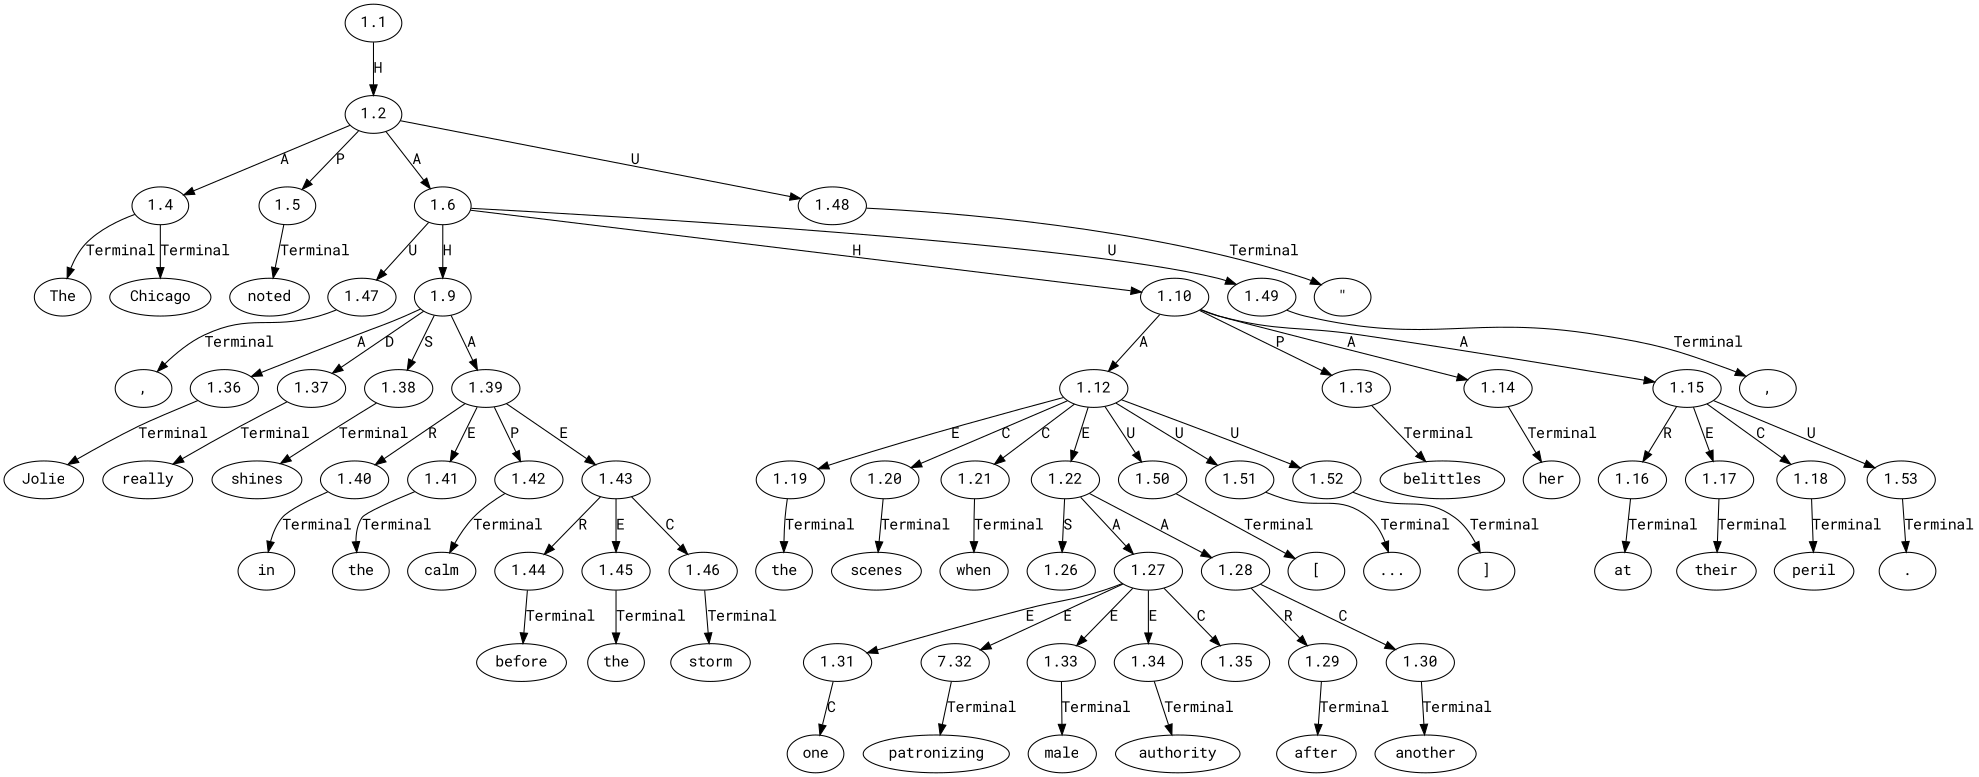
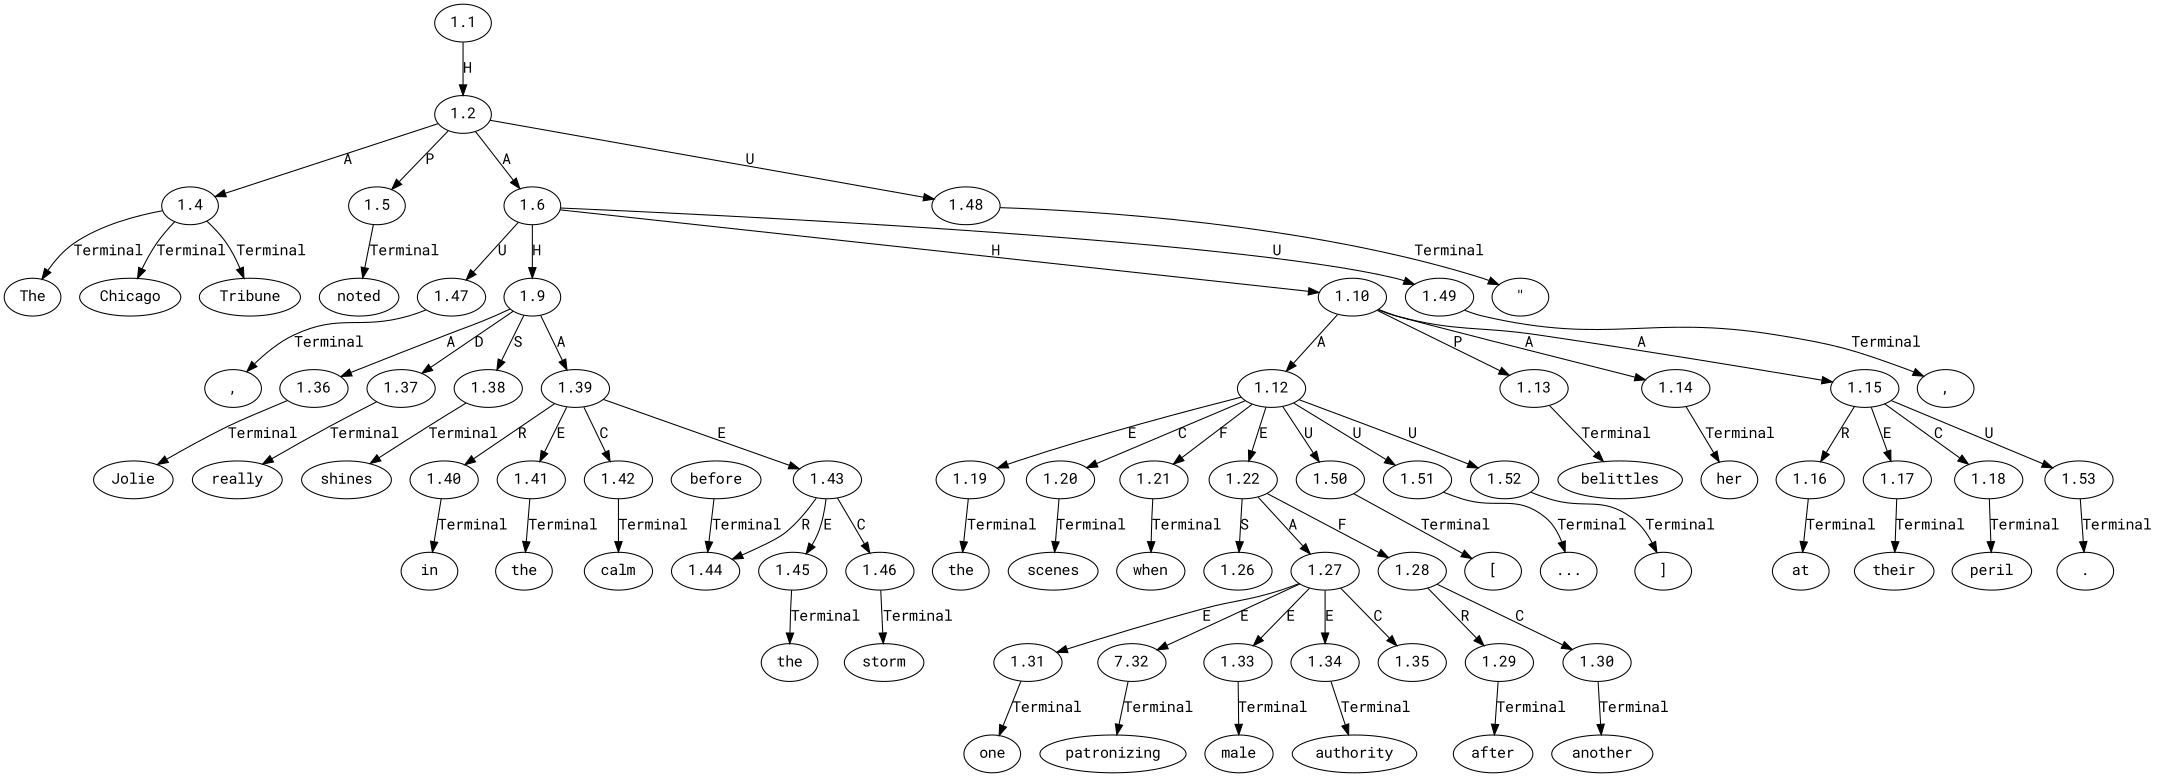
none -> (250, 297)
(515, 434) -> (604, 434)
(1046, 434) -> (1224, 434)
(1165, 526) -> (1342, 526)
(526, 612) -> (711, 520)
(832, 708) -> (1047, 708)
